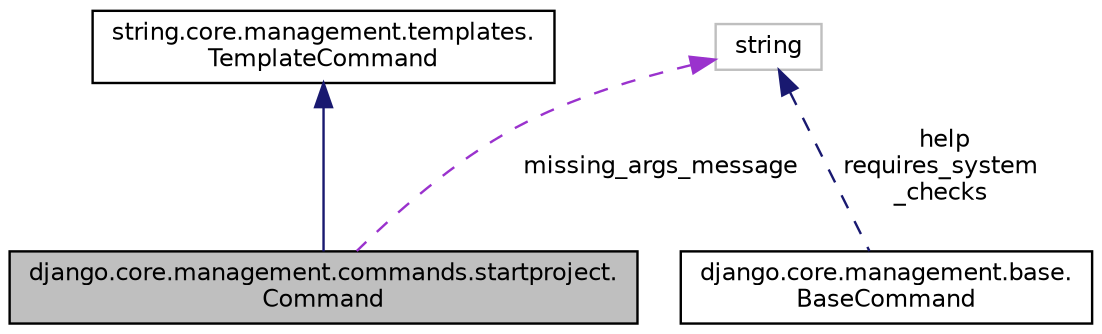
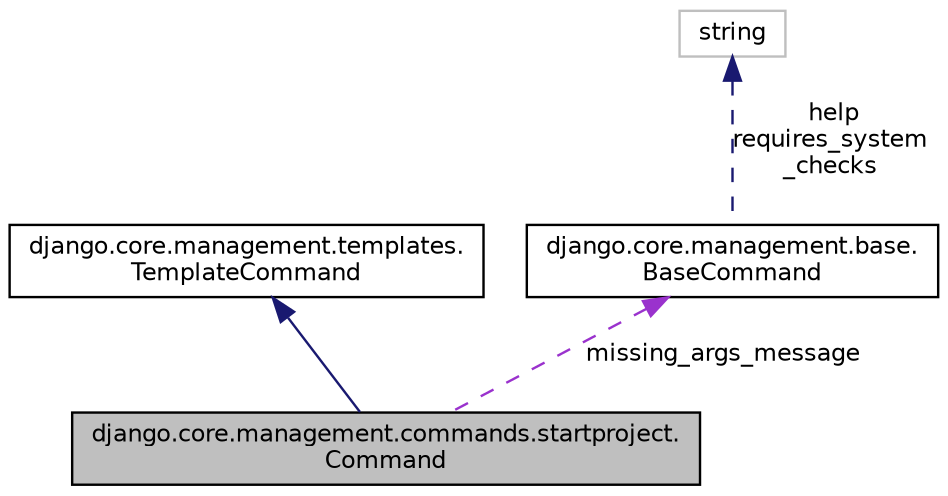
(324, 47) -> (247, 261)
(509, 131) -> (548, 361)
